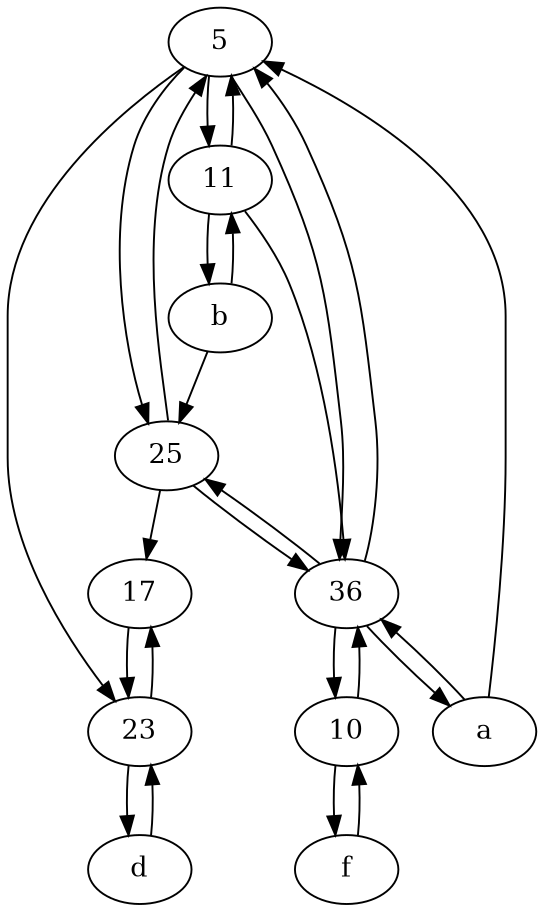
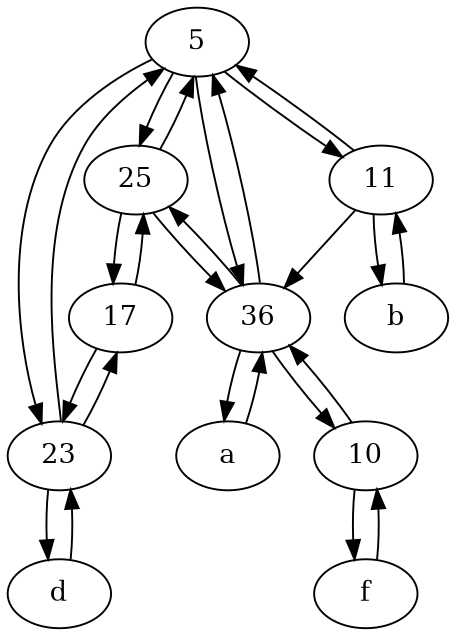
(506, 332) -> (56, 235)
(197, 378) -> (140, 259)
